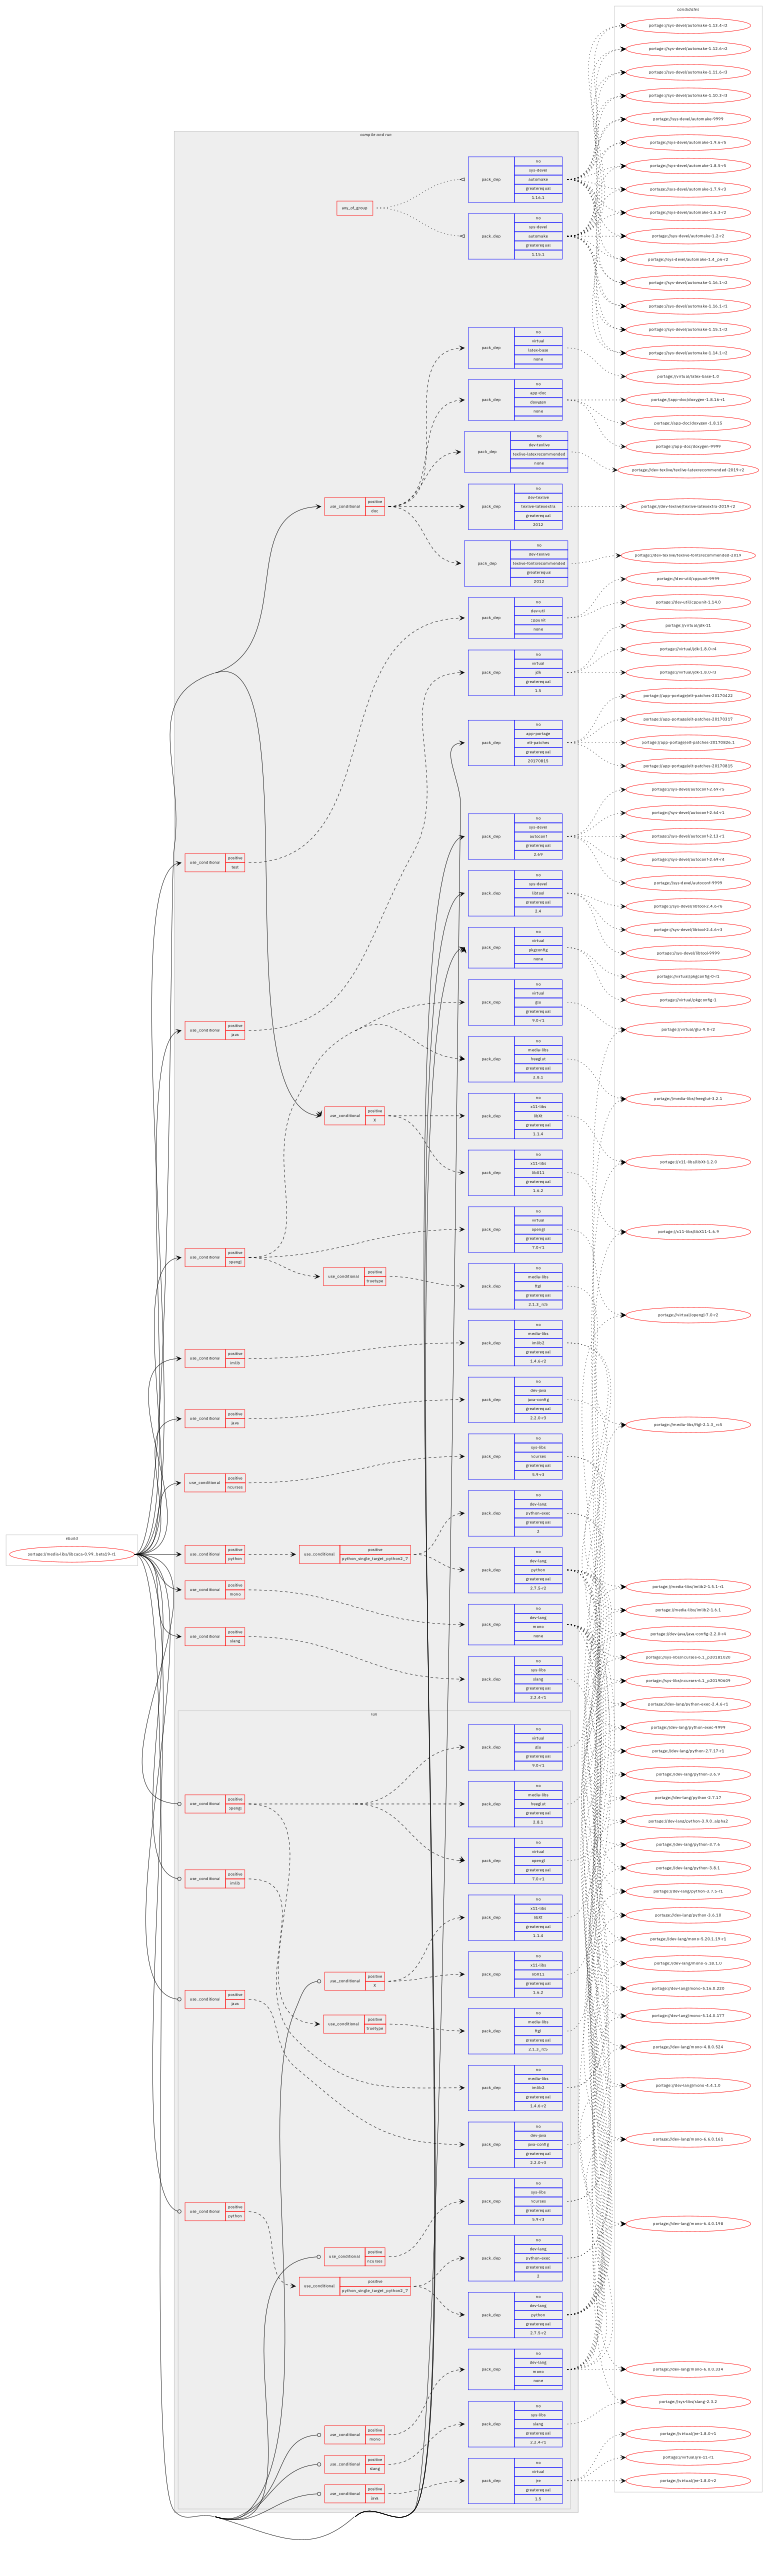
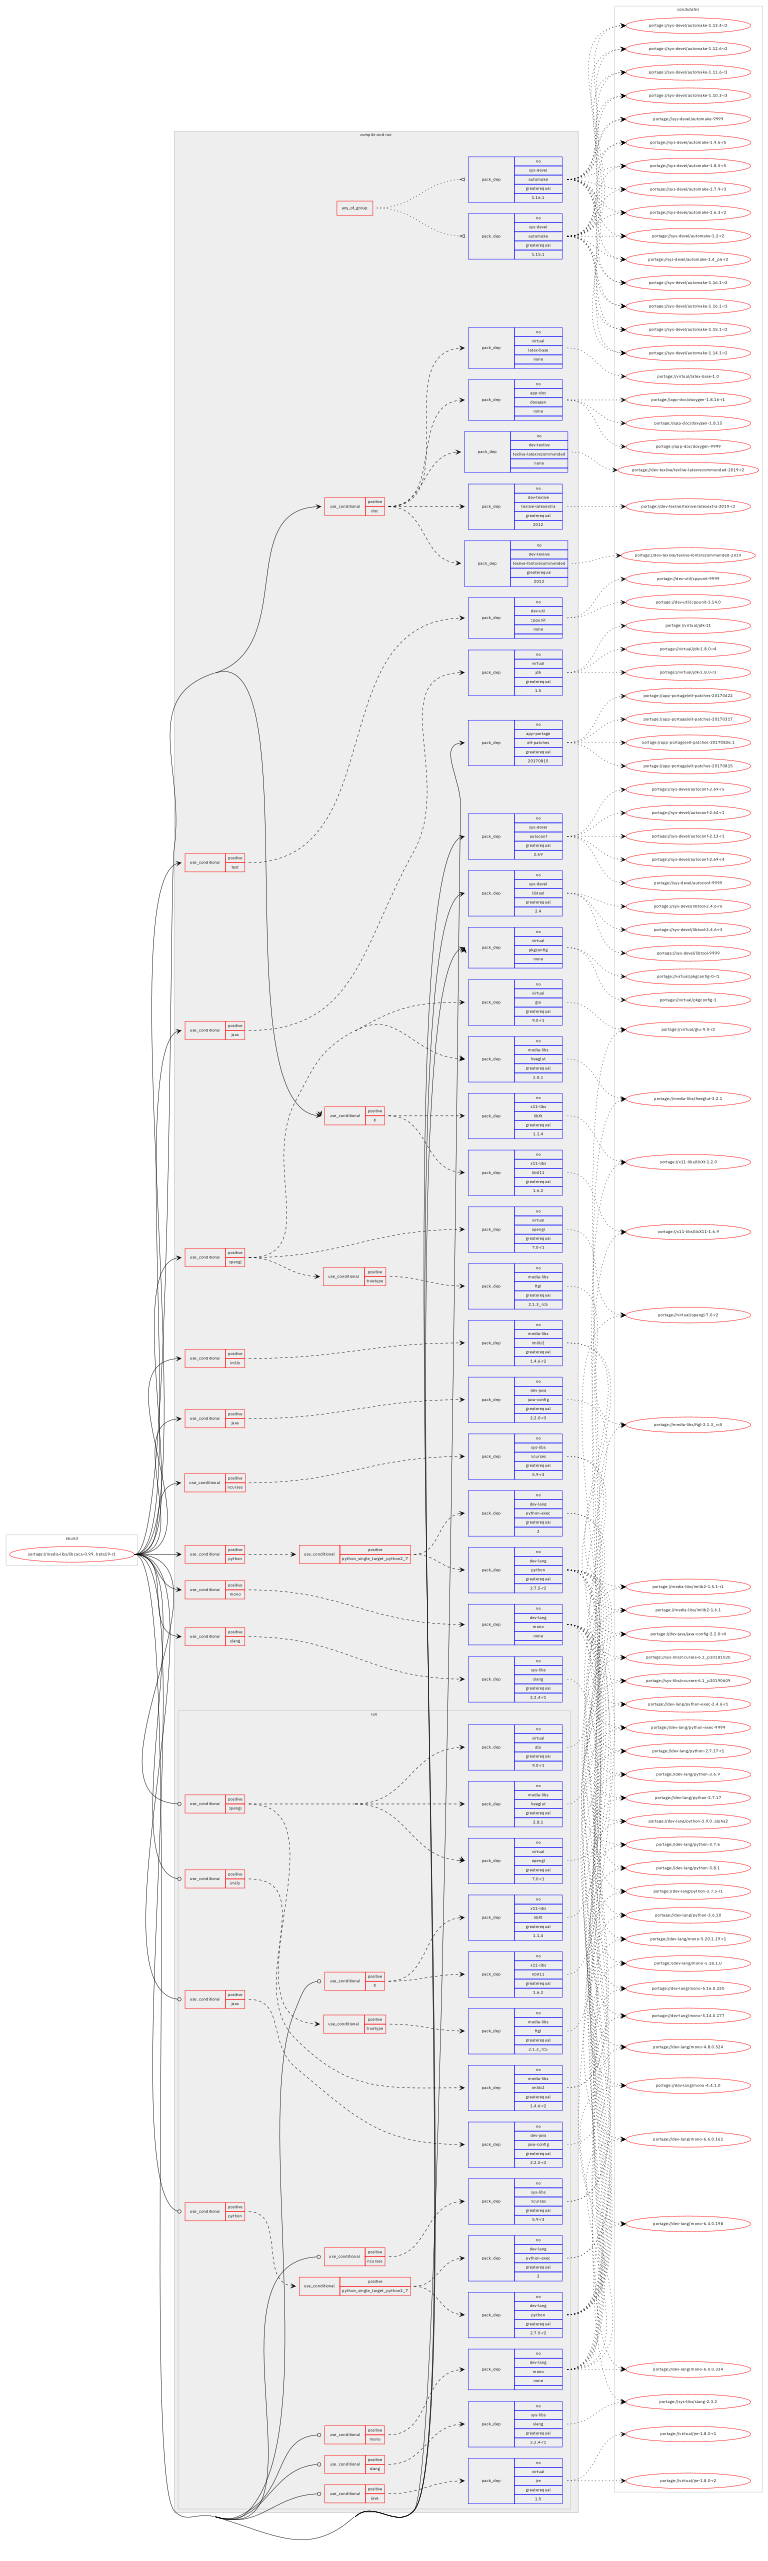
(688, 2457) -> none
